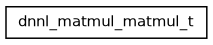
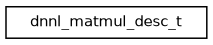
(106, 22) -> (106, 22)
